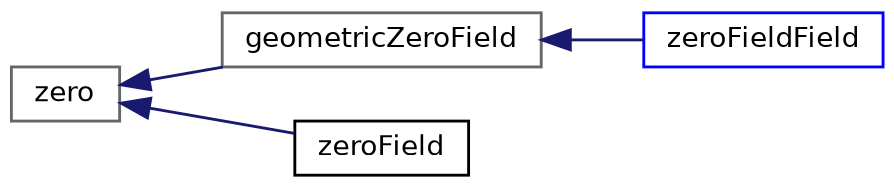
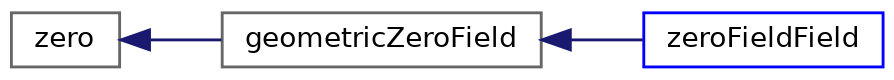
(382, 148) -> none
